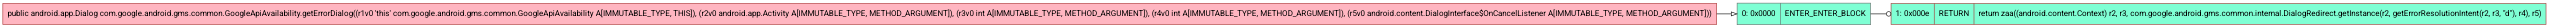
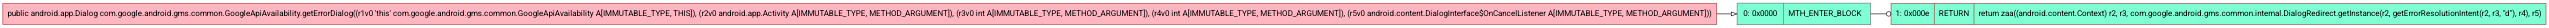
(1825, 14) -> (1825, 14)
